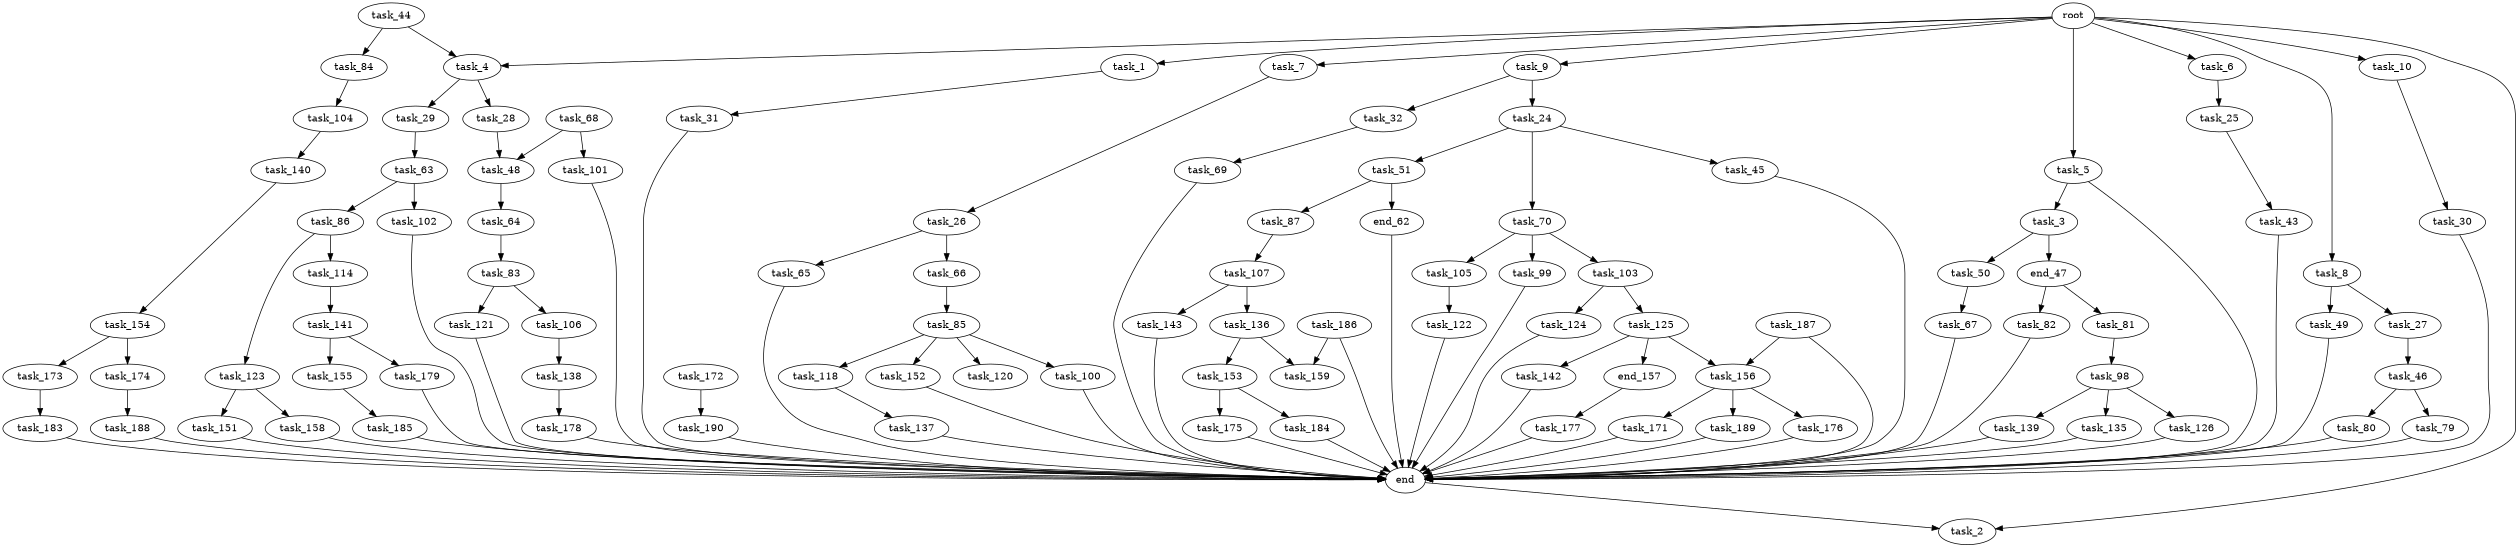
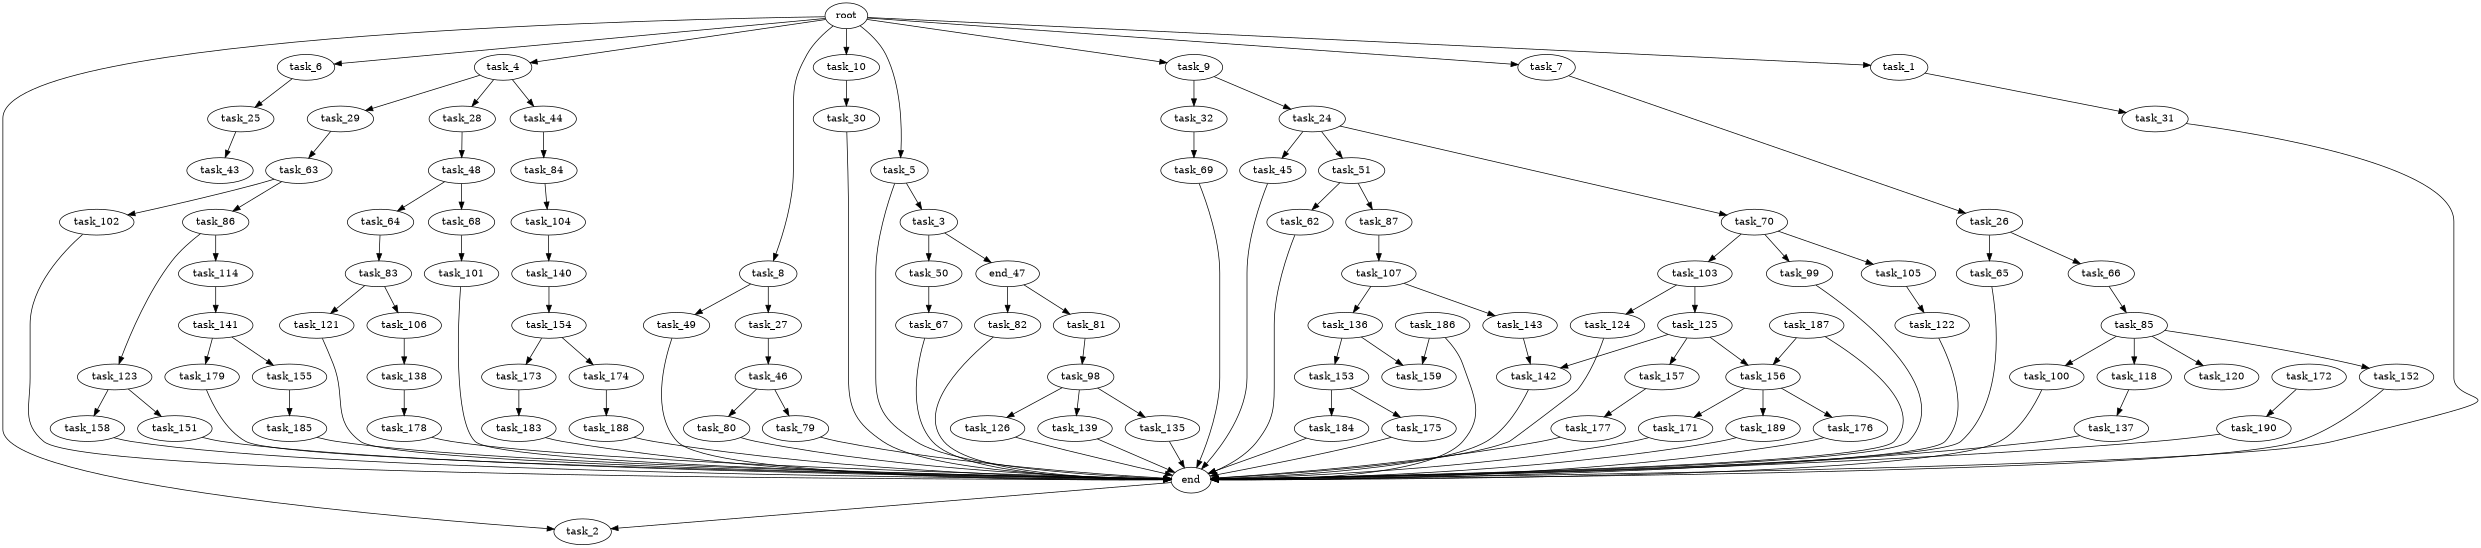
(429, 40) -> (521, 90)
(543, 143) -> (462, 193)
(1392, 222) -> (1300, 222)
(1640, 377) -> (1662, 377)
(1185, 447) -> (1526, 348)
(1953, 467) -> none
